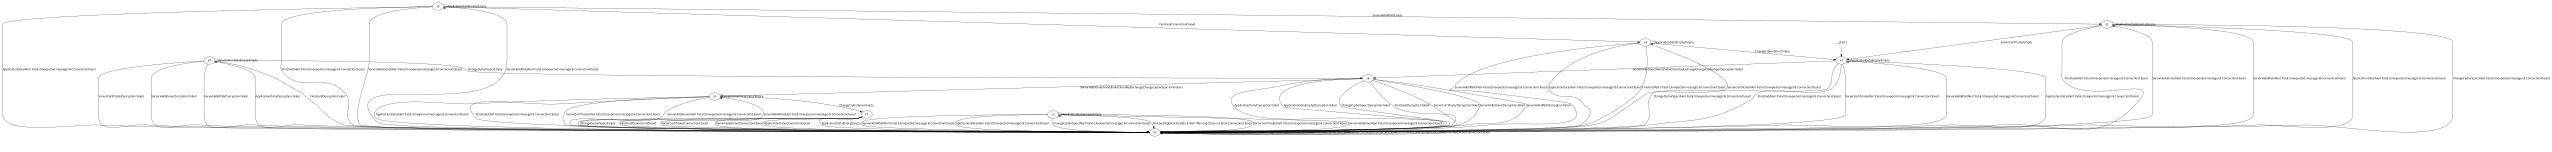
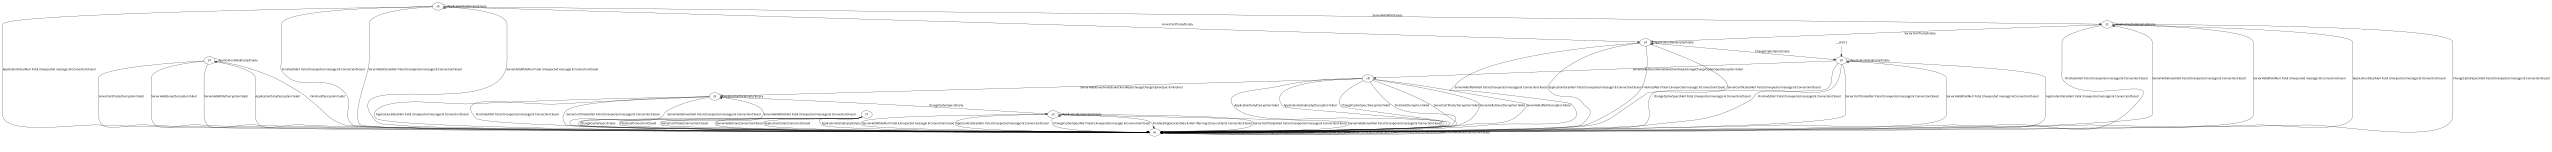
(1177, 24) -> (1177, 24)
(1975, 42) -> (1877, 33)
(787, 77) -> none
(791, 100) -> (883, 104)
